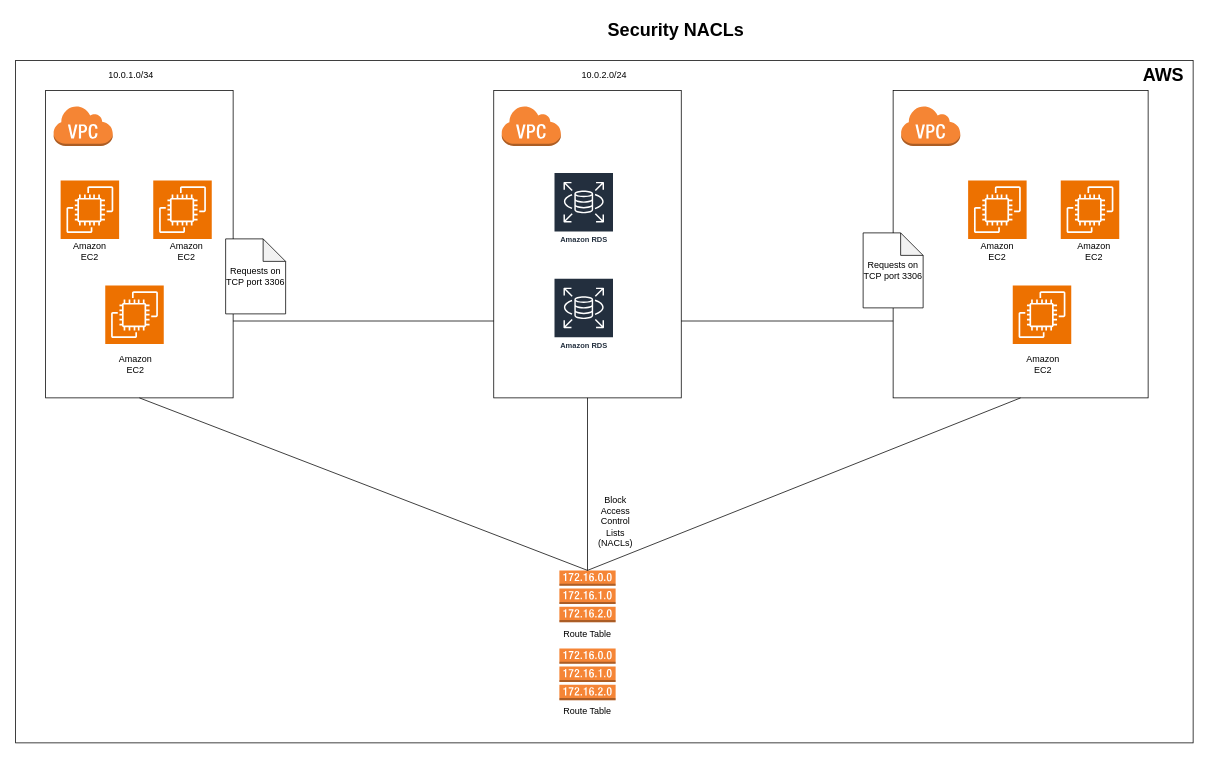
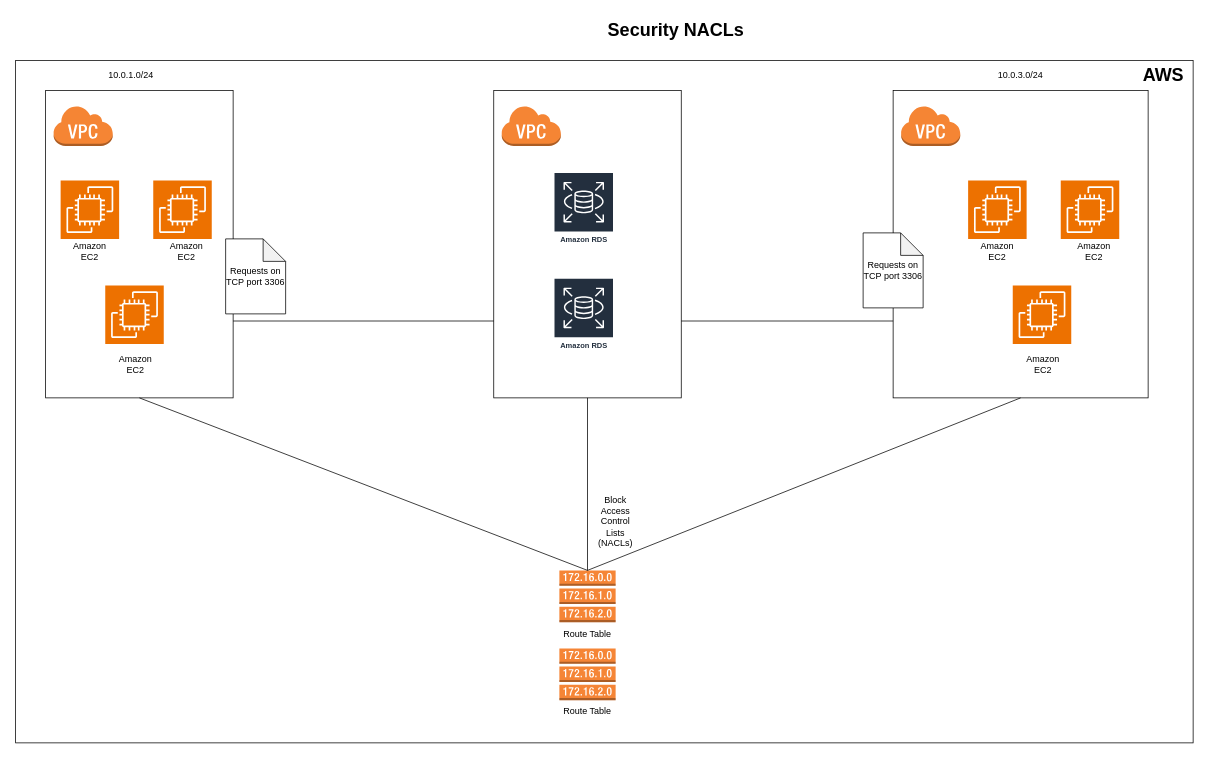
(131, 75) -> (131, 75)
(604, 75) -> none
none -> (1020, 75)
